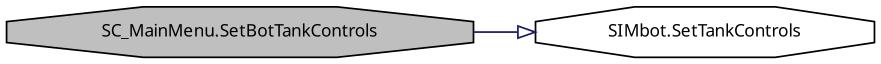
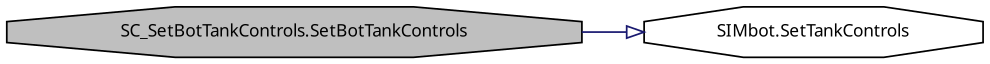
(240, 32) -> (294, 32)
